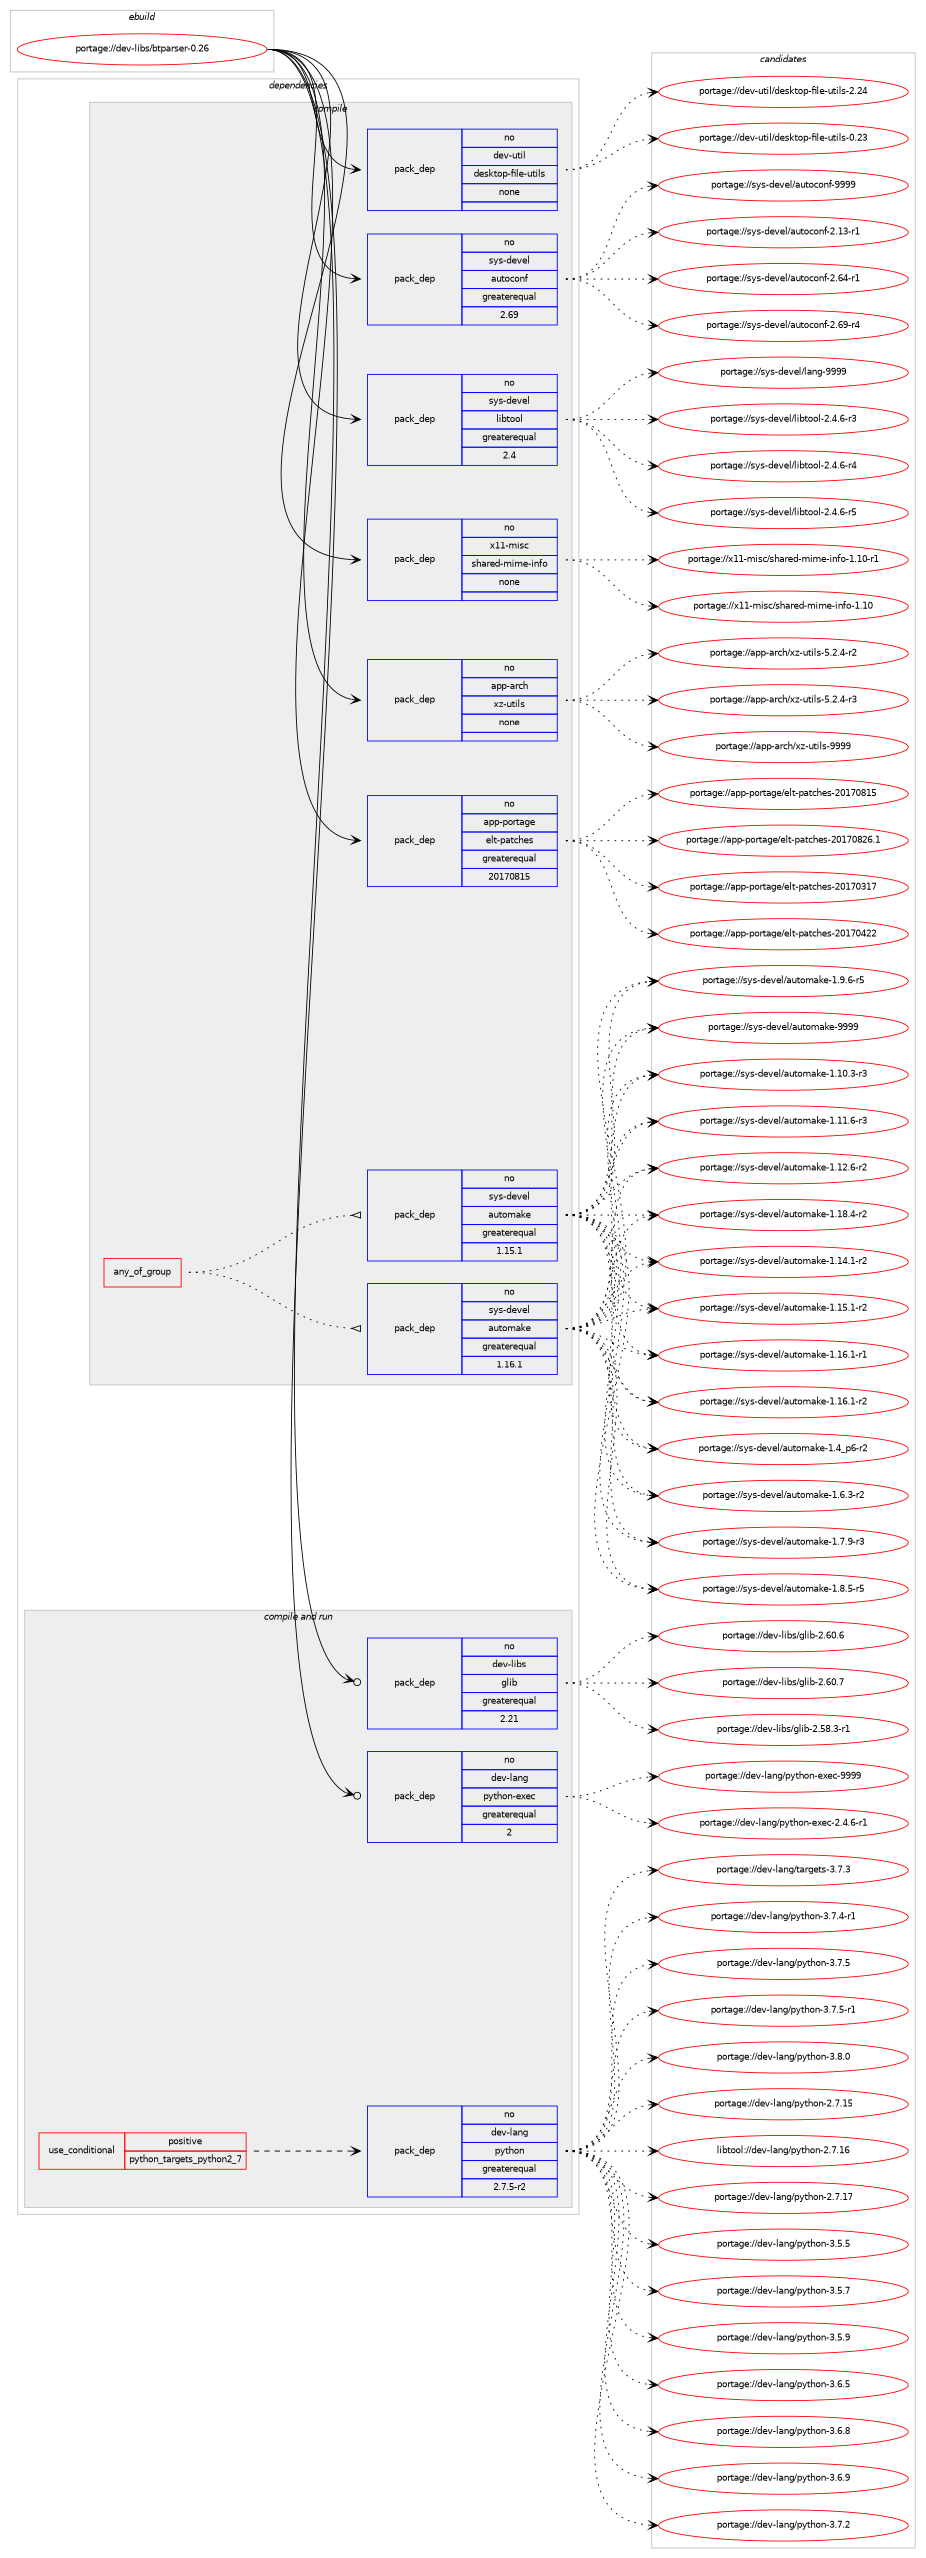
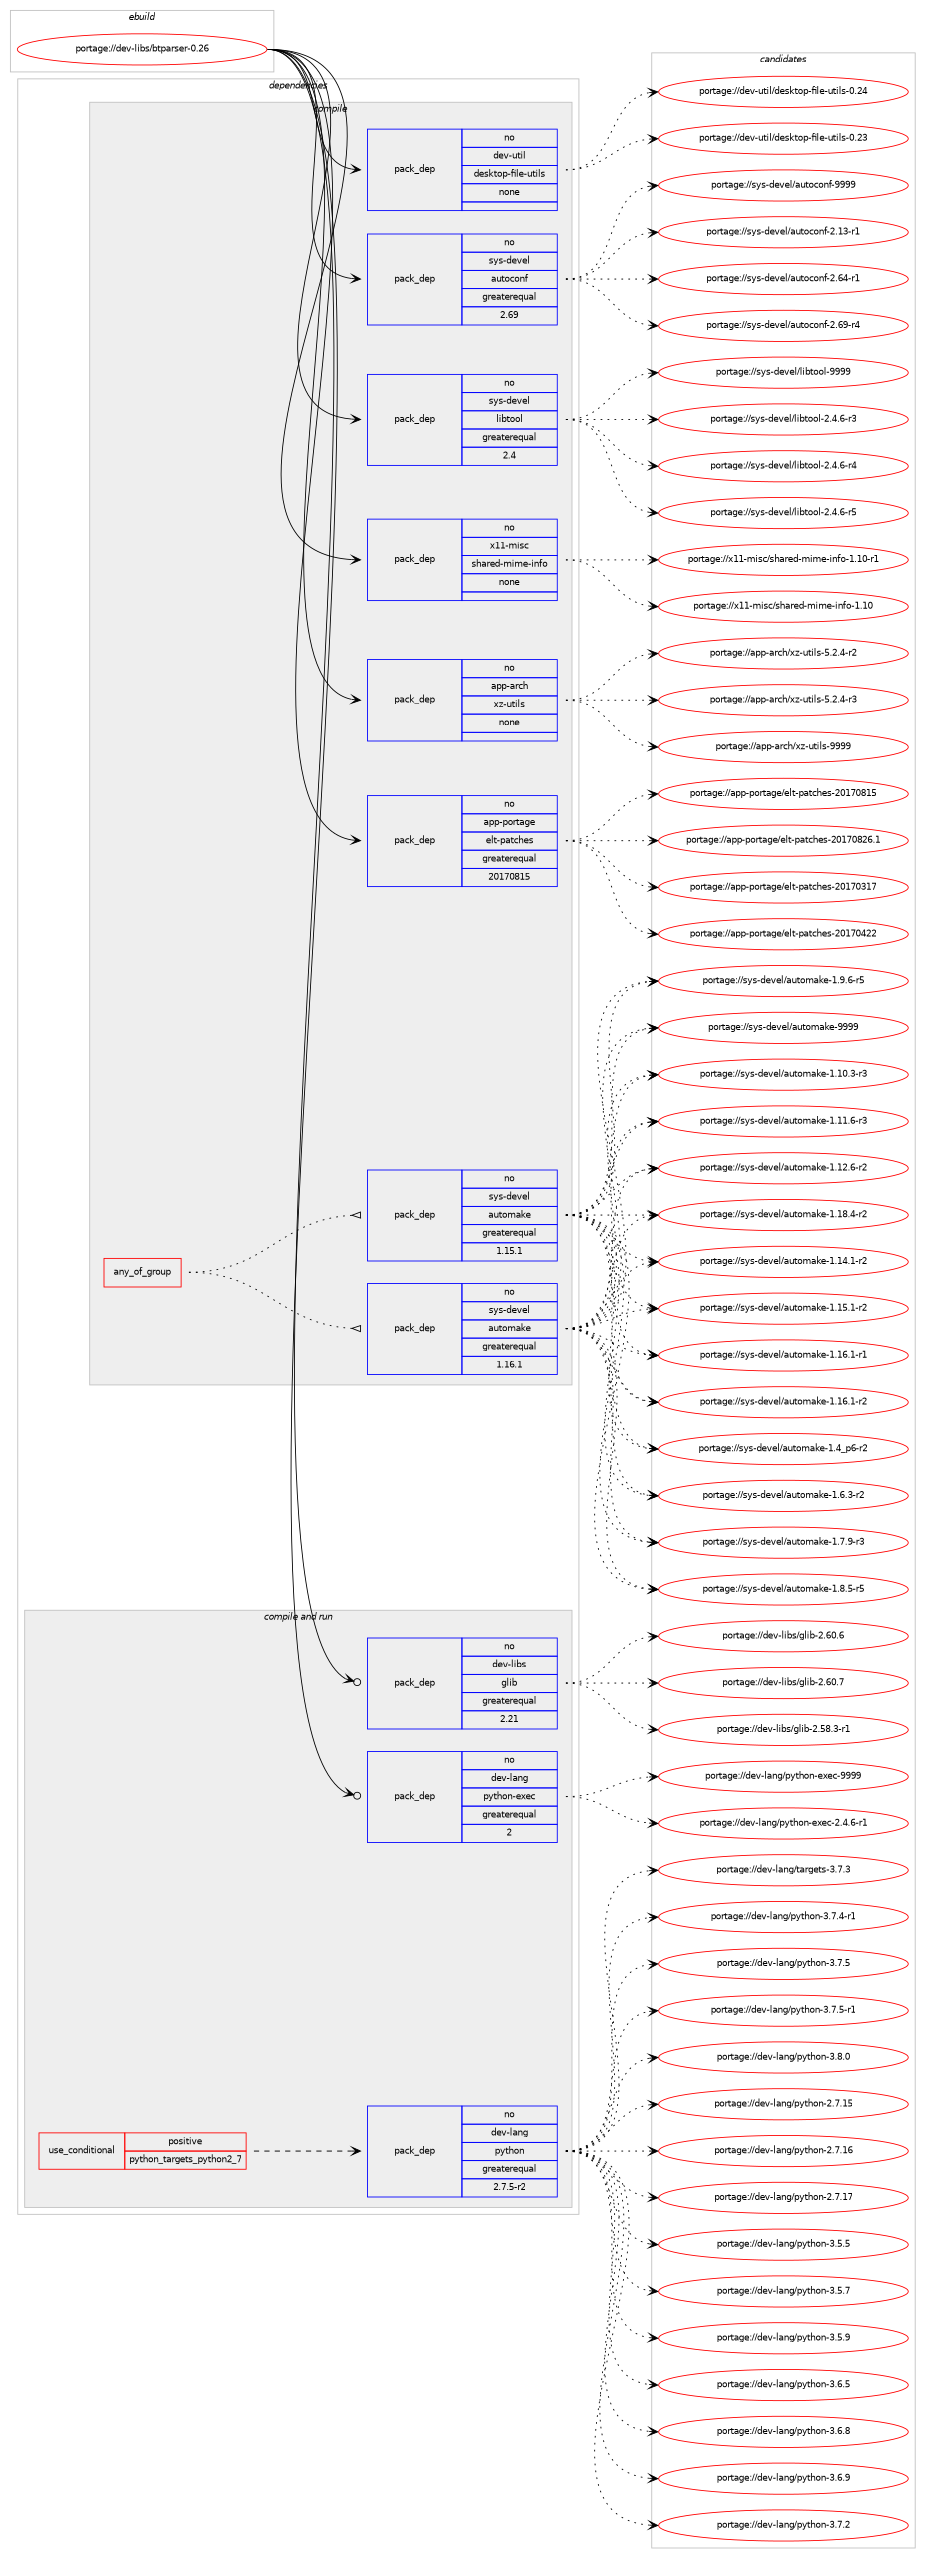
(783, 92) -> (783, 92)
(783, 373) -> (783, 373)
(783, 2151) -> (783, 2151)
